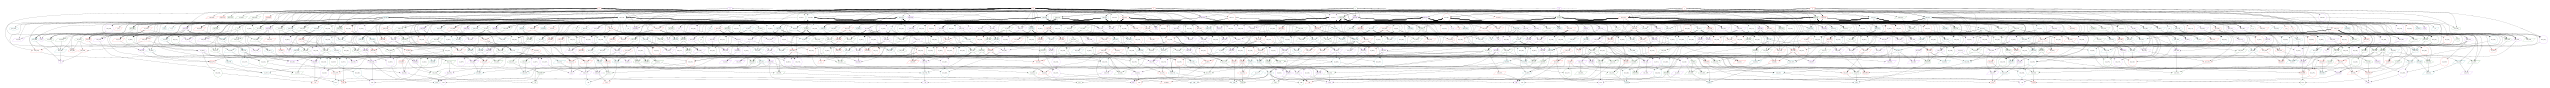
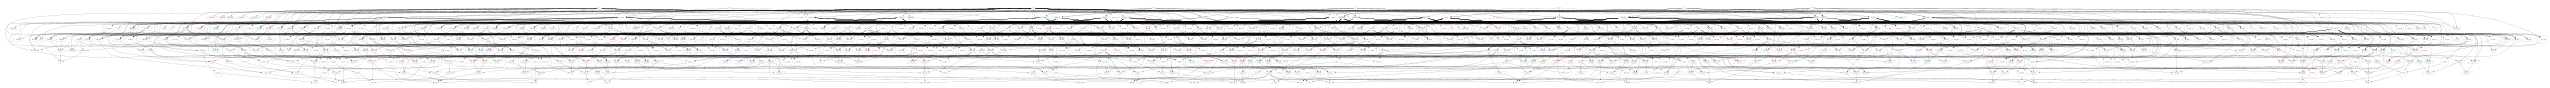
(1090, 40) -> none
